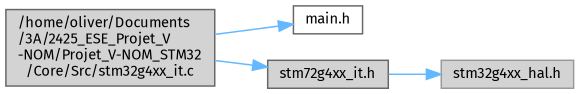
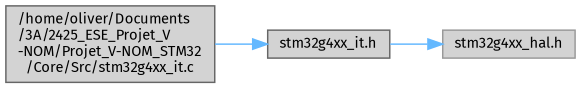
(328, 20) -> none
(328, 74) -> (329, 44)
